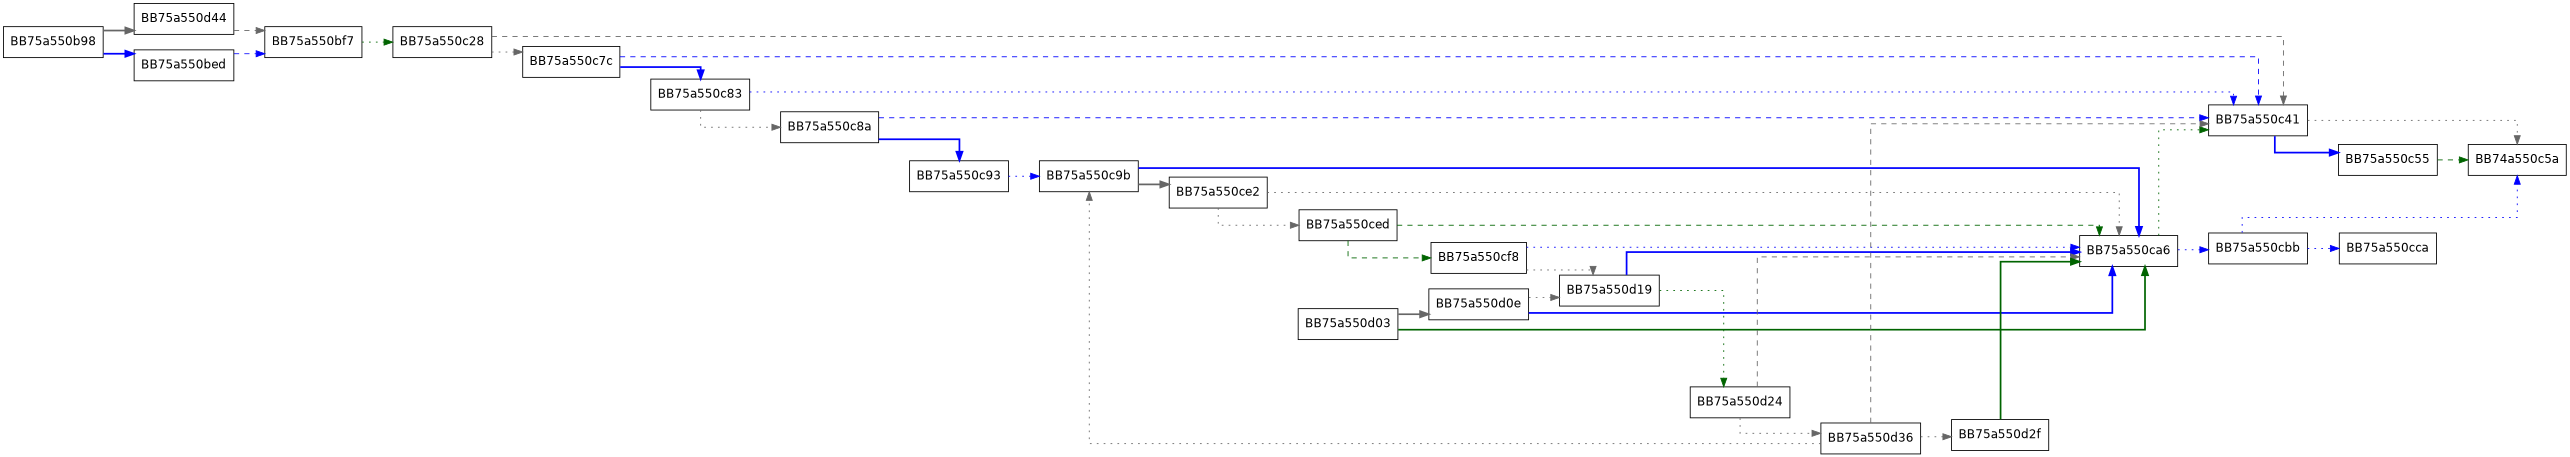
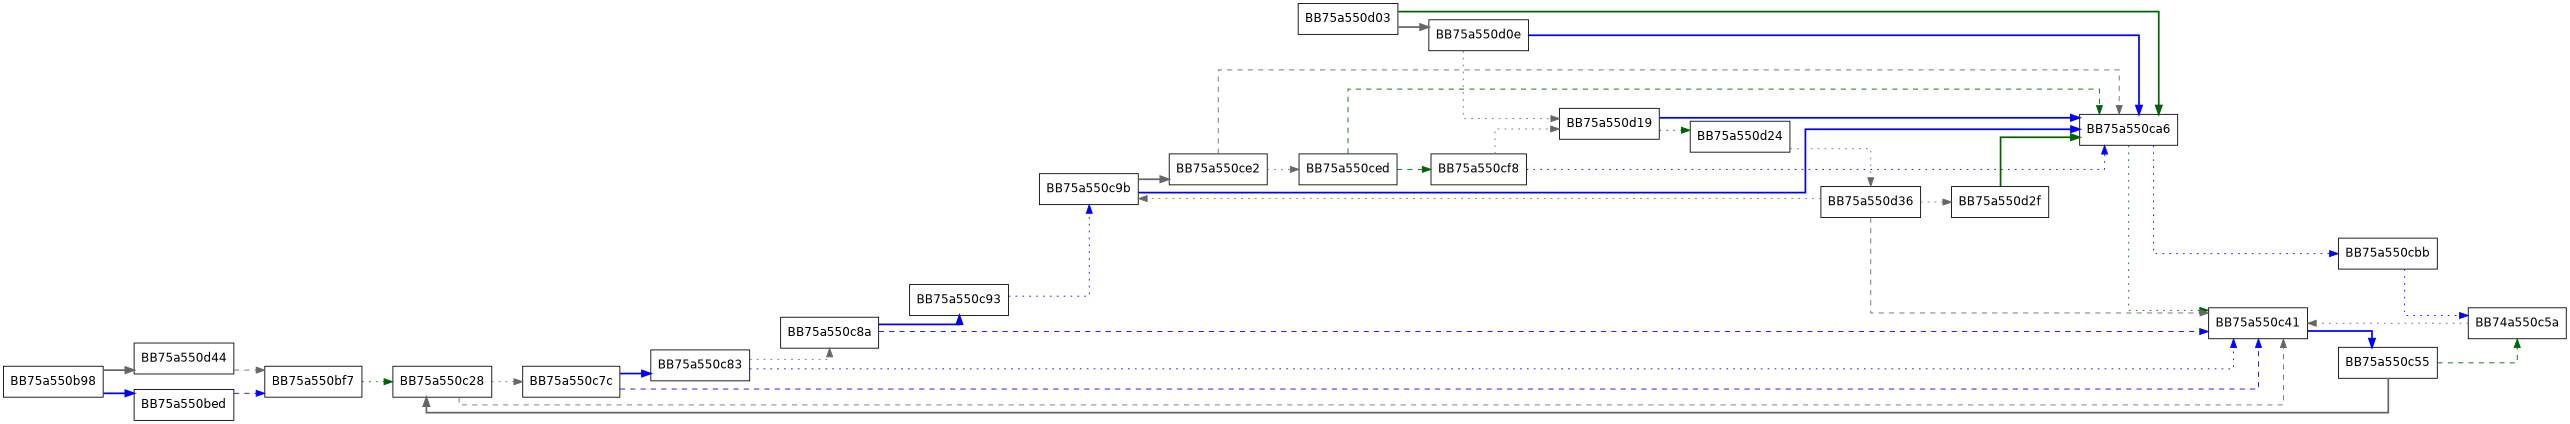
(2420, 120) -> (2392, 323)
(1710, 193) -> (1645, 70)
(2388, 248) -> none
(1757, 265) -> none
none -> (1421, 413)
